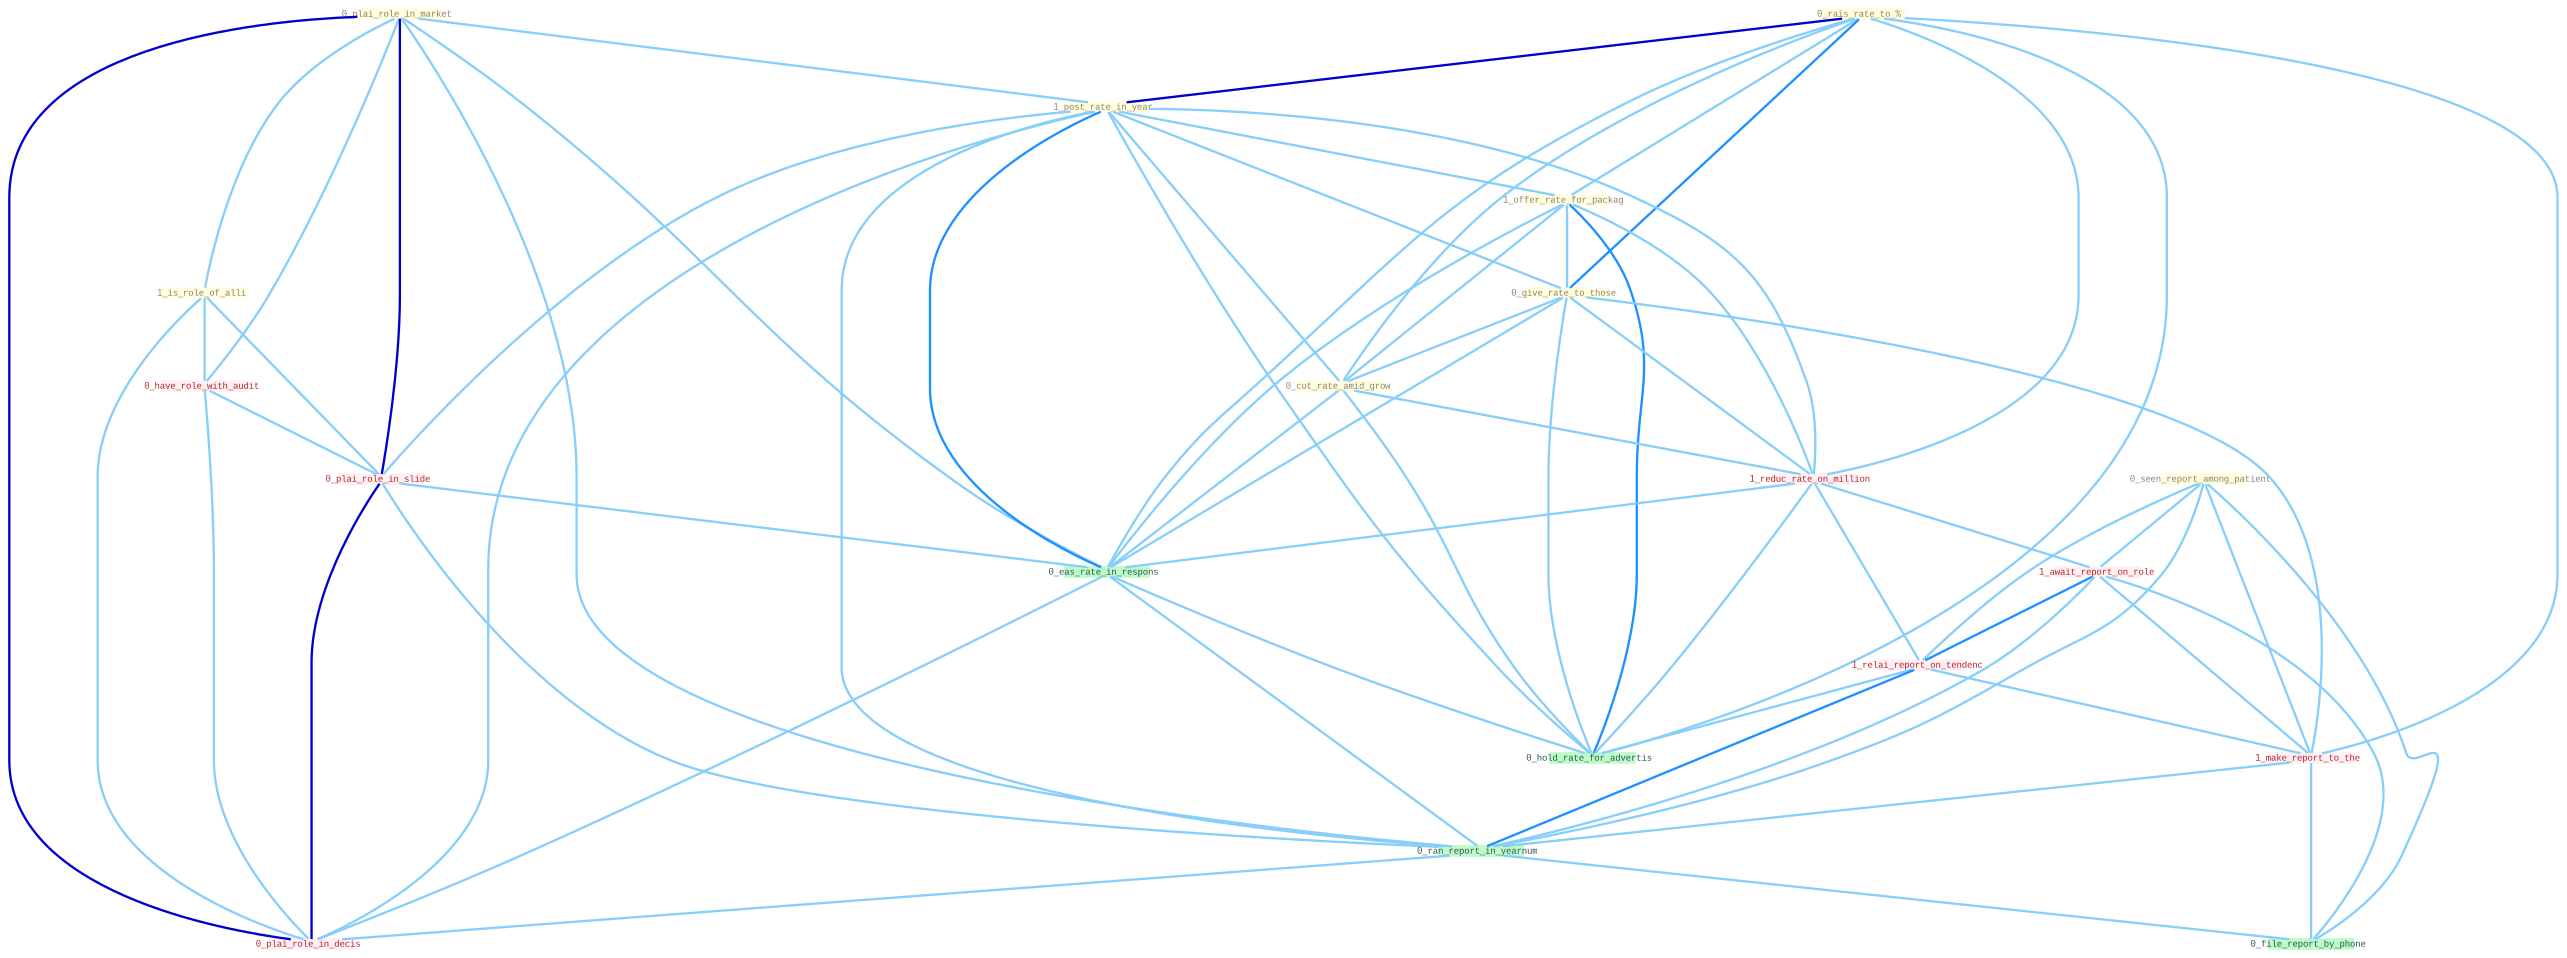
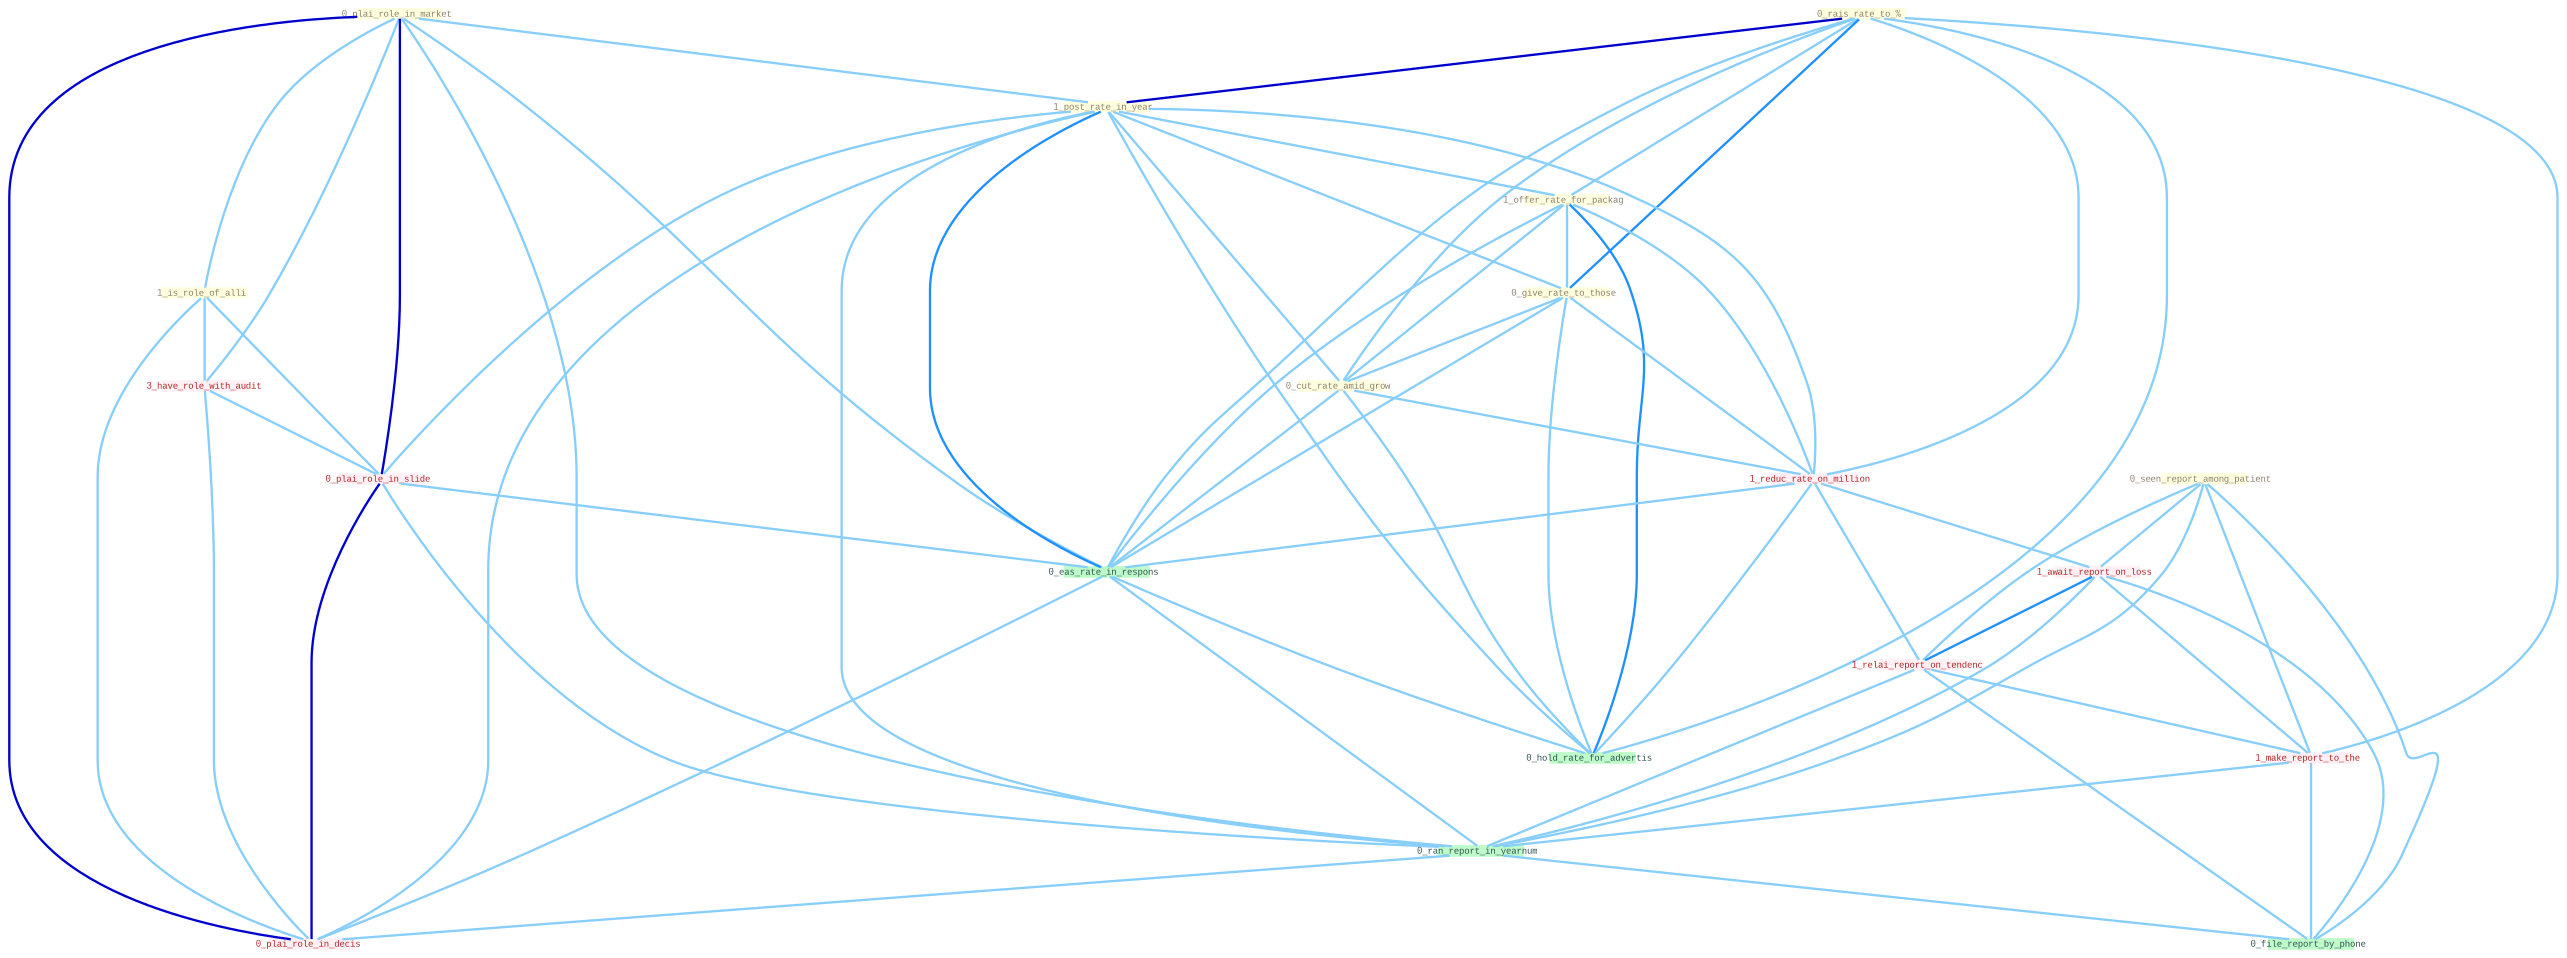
(205, 386) -> (205, 386)
(2079, 389) -> none
(2097, 572) -> (2097, 572)
(1803, 699) -> (2115, 804)
(1701, 758) -> (1701, 758)
